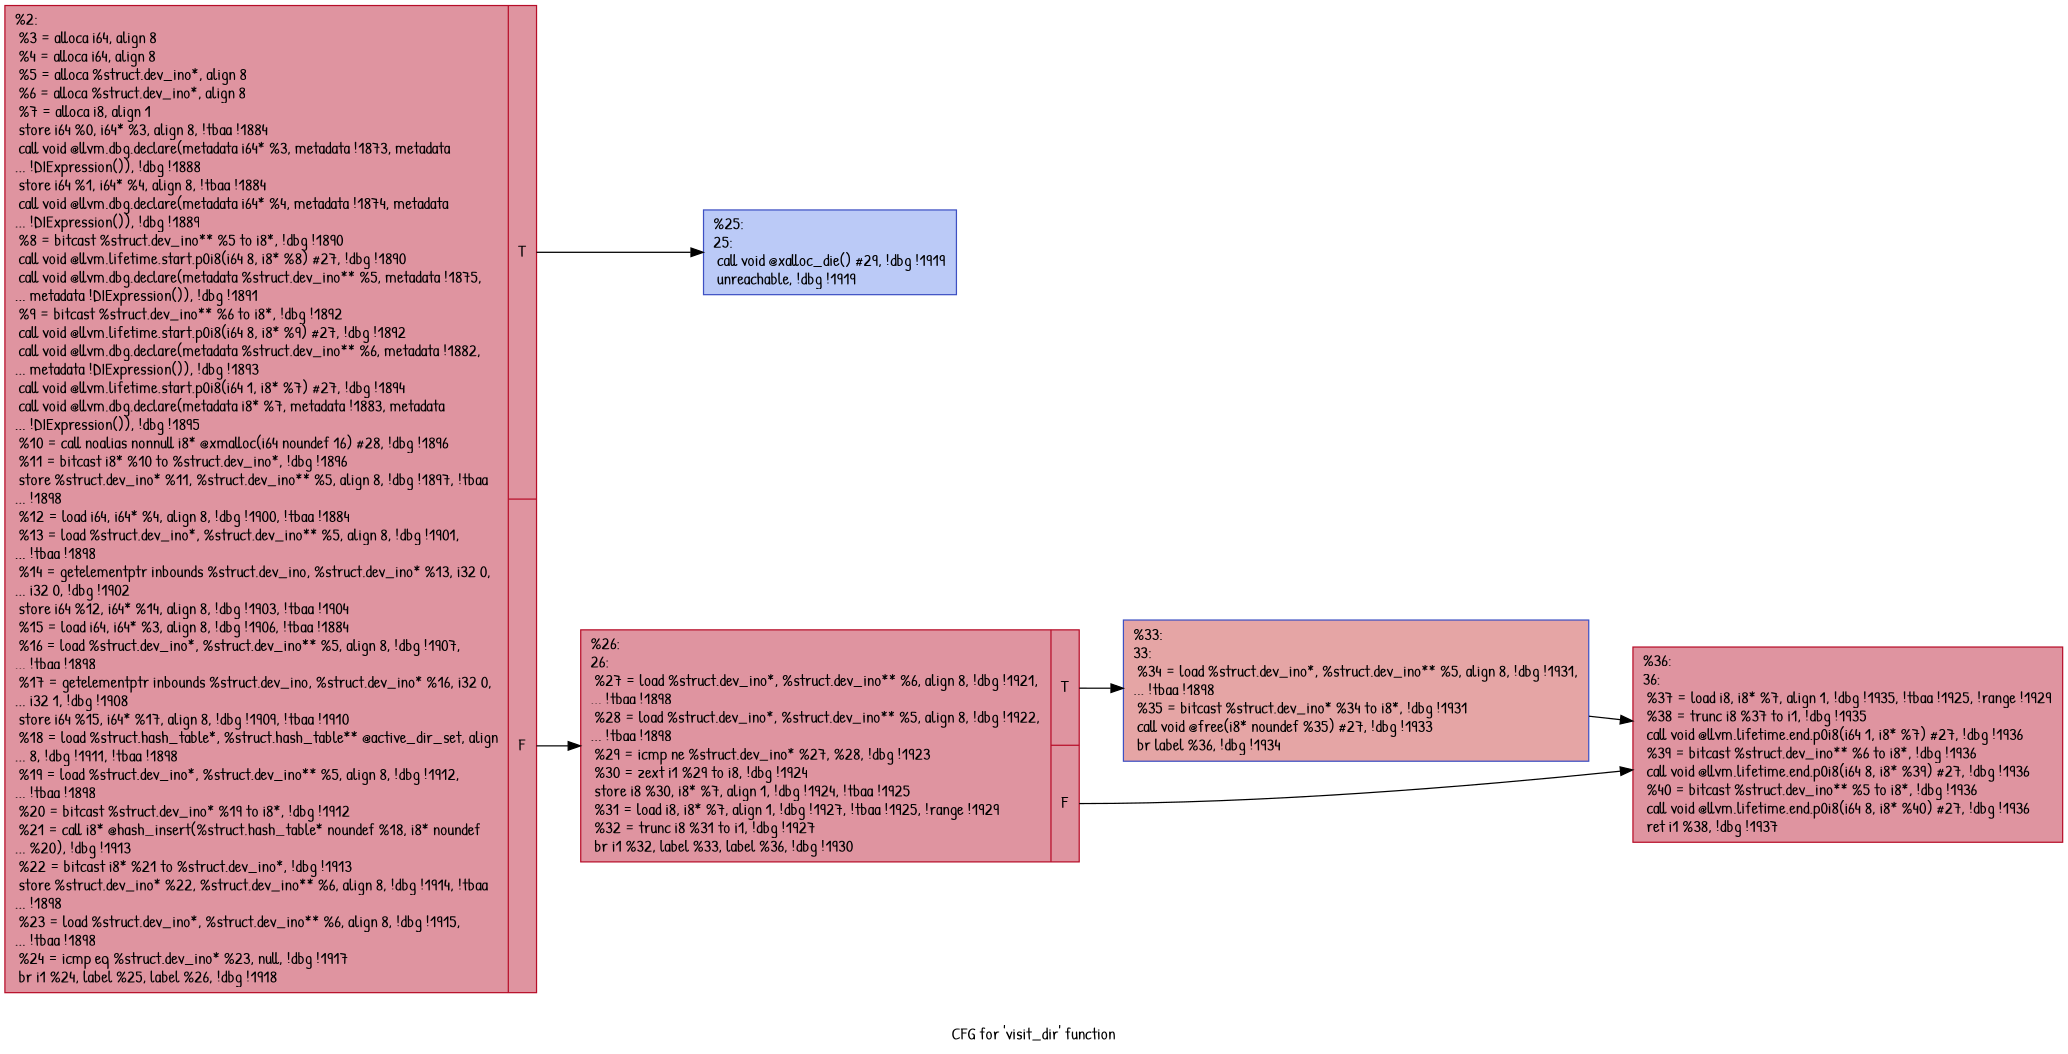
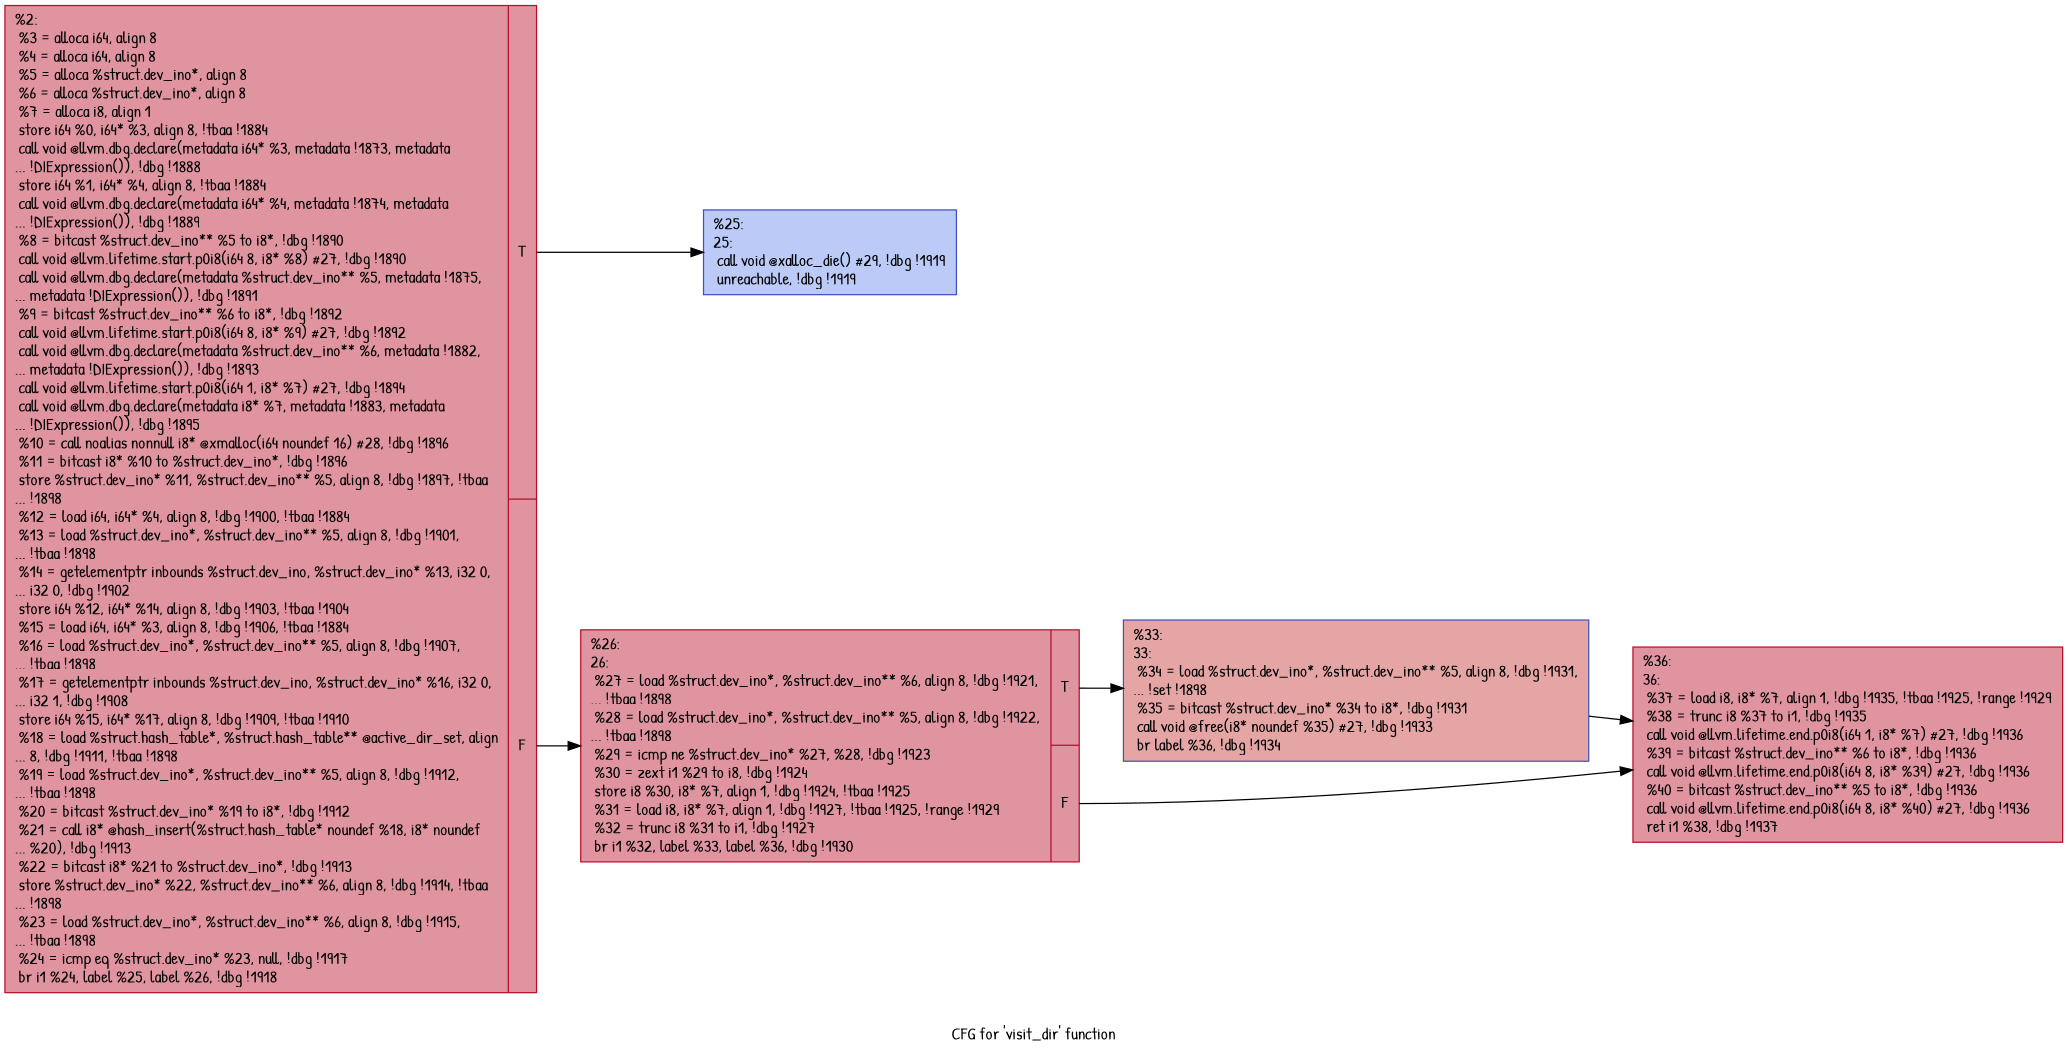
(1174, 690) -> (1171, 690)
